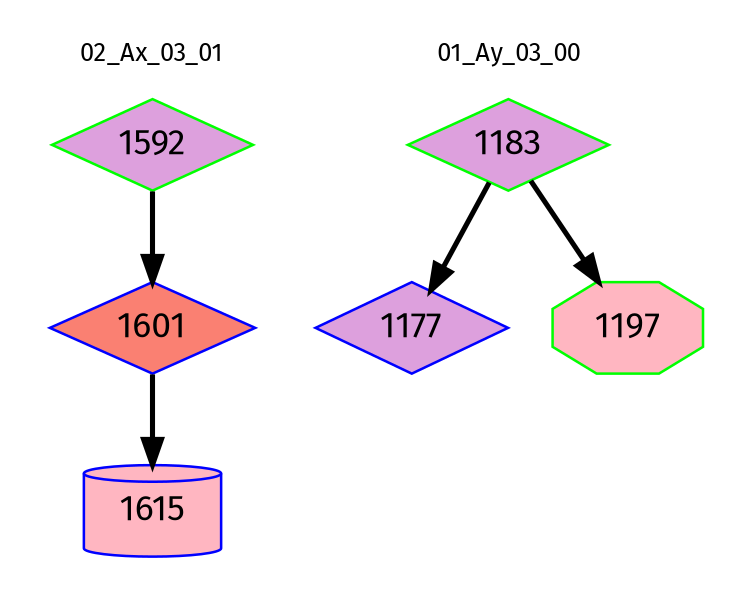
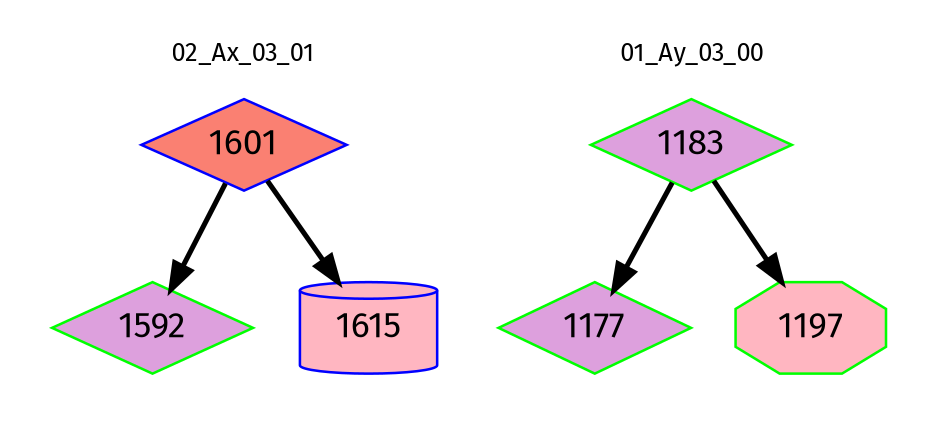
(152, 224) -> (204, 225)
(412, 328) -> (595, 328)
